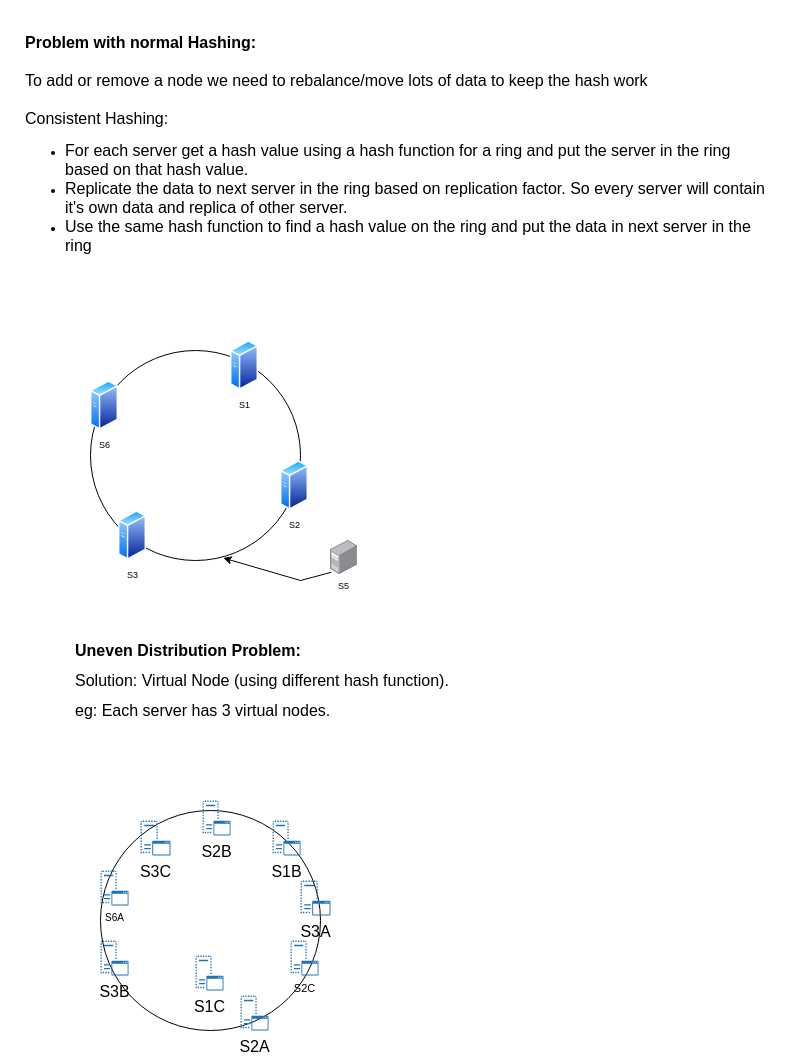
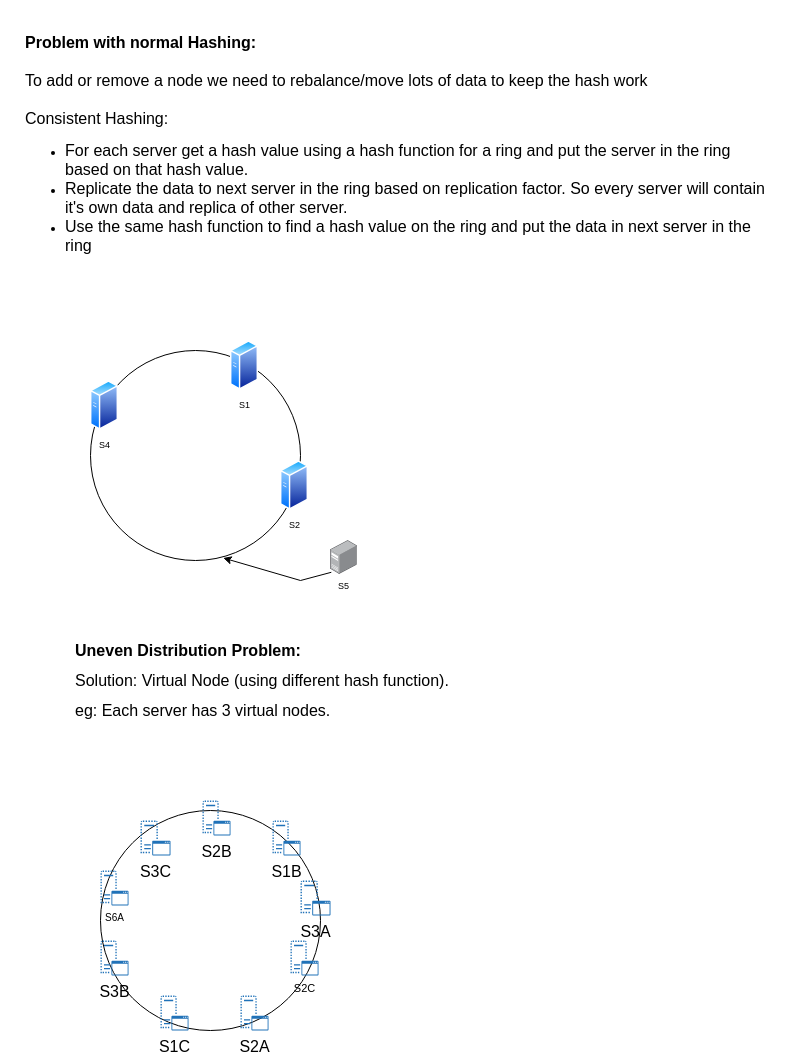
(105, 446) -> (105, 446)
(133, 536) -> none
(210, 973) -> (175, 1013)
